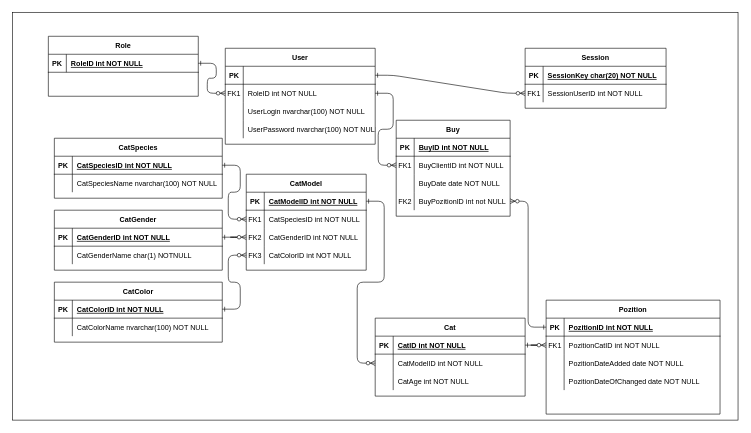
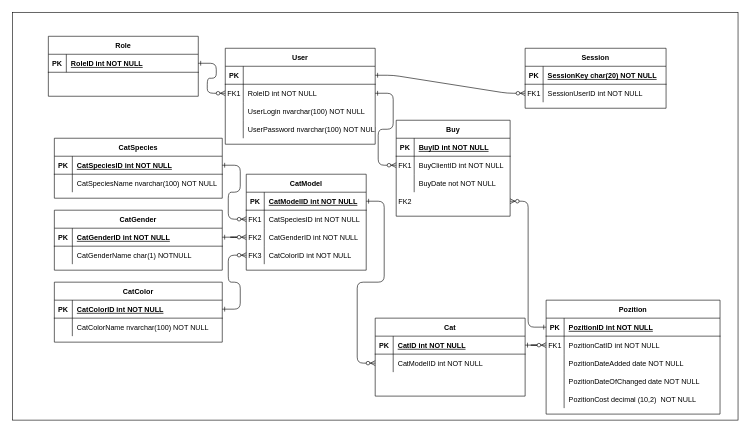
(458, 184) -> (456, 184)
(462, 201) -> none
(459, 381) -> none
none -> (642, 399)
